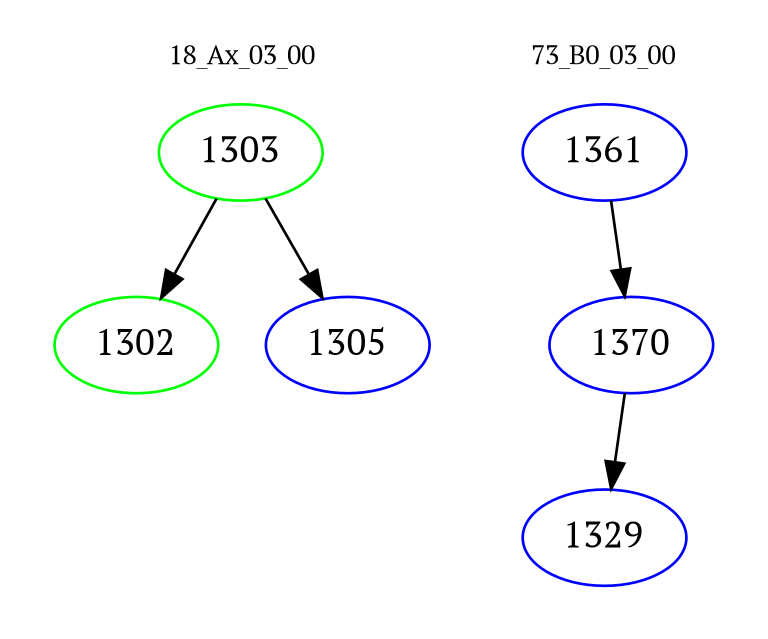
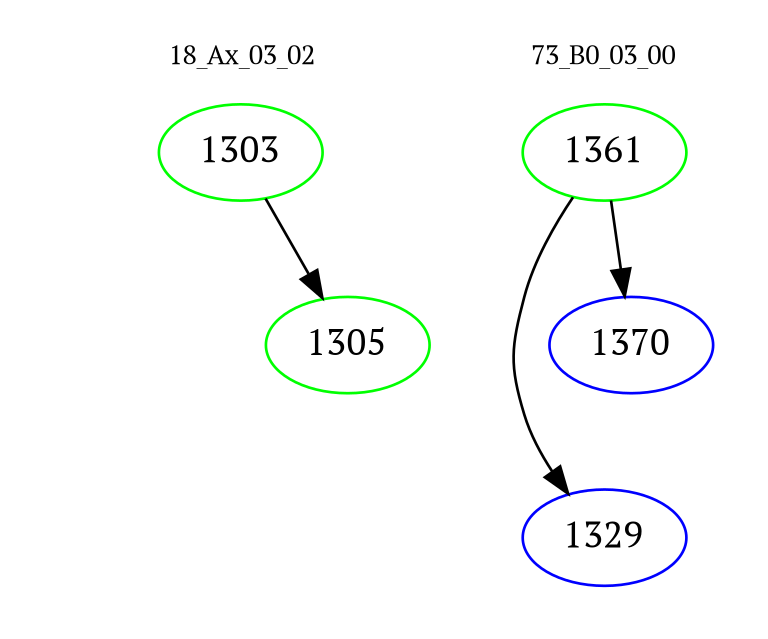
(242, 58) -> (242, 58)
(605, 152) -> (605, 152)
(136, 345) -> none
(348, 345) -> (348, 345)
(620, 427) -> (516, 332)
